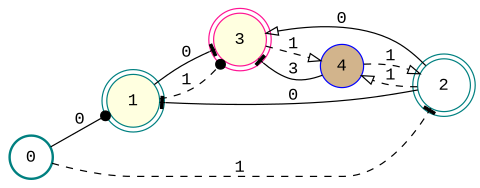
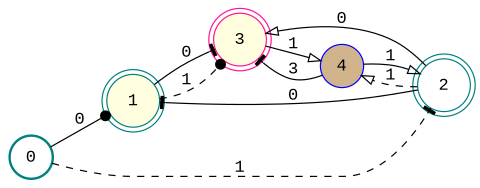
(288, 52) -> (288, 52)
(387, 65) -> (387, 65)
